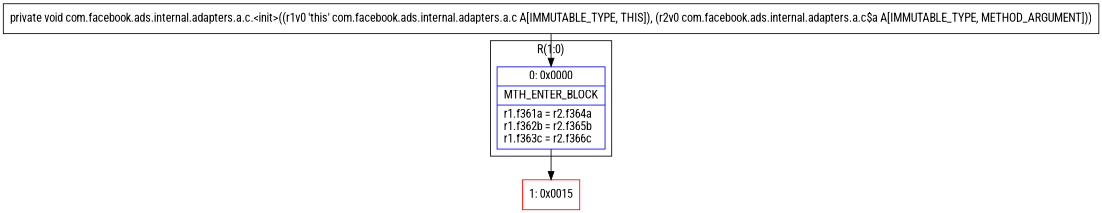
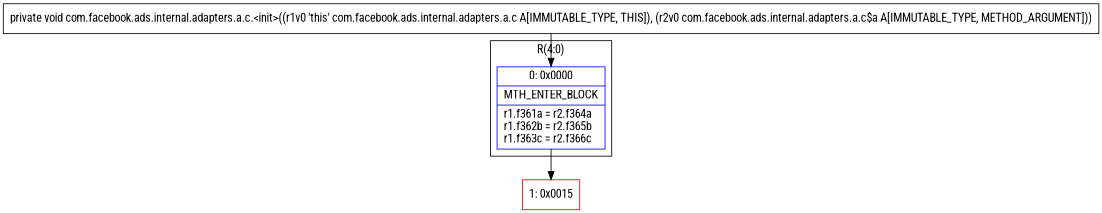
(551, 50) -> (551, 50)
